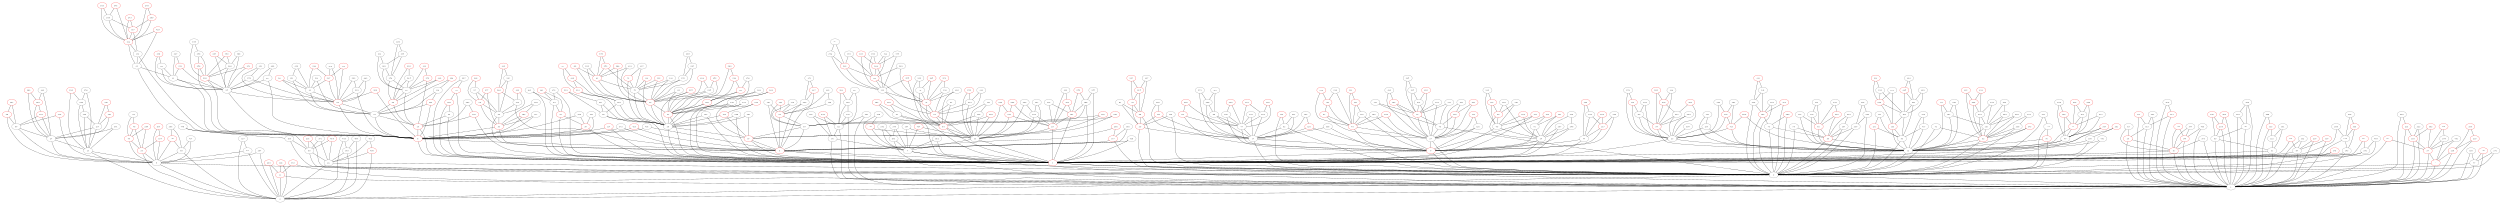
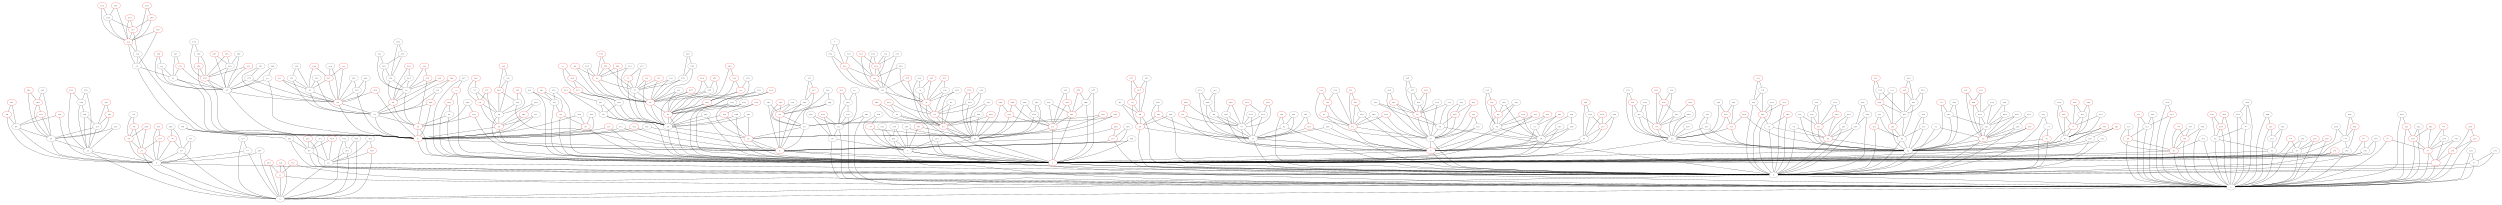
(951, 123) -> (810, 107)
(2483, 151) -> none
